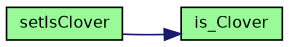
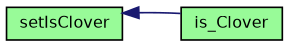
(143, 35) -> (160, 13)
